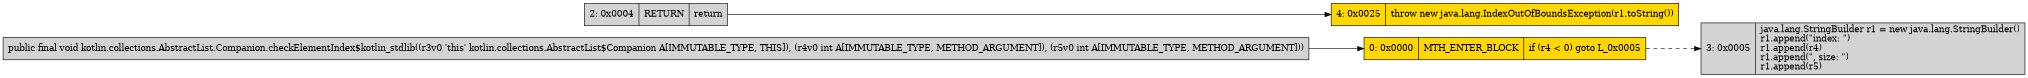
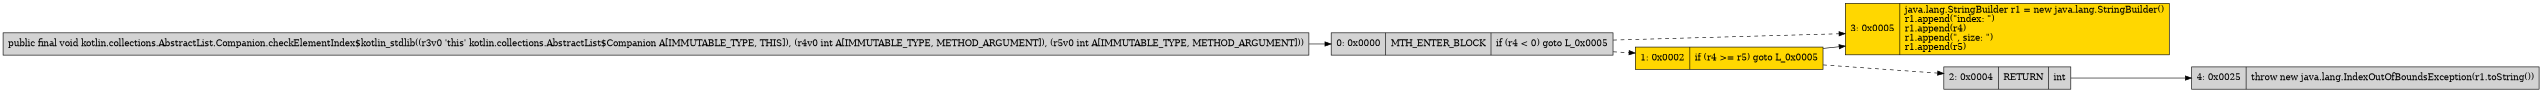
(708, 14) -> (2060, 78)
(1505, 15) -> (2365, 78)
(1505, 49) -> (1472, 44)
(1863, 49) -> (2007, 29)
none -> (1729, 58)
